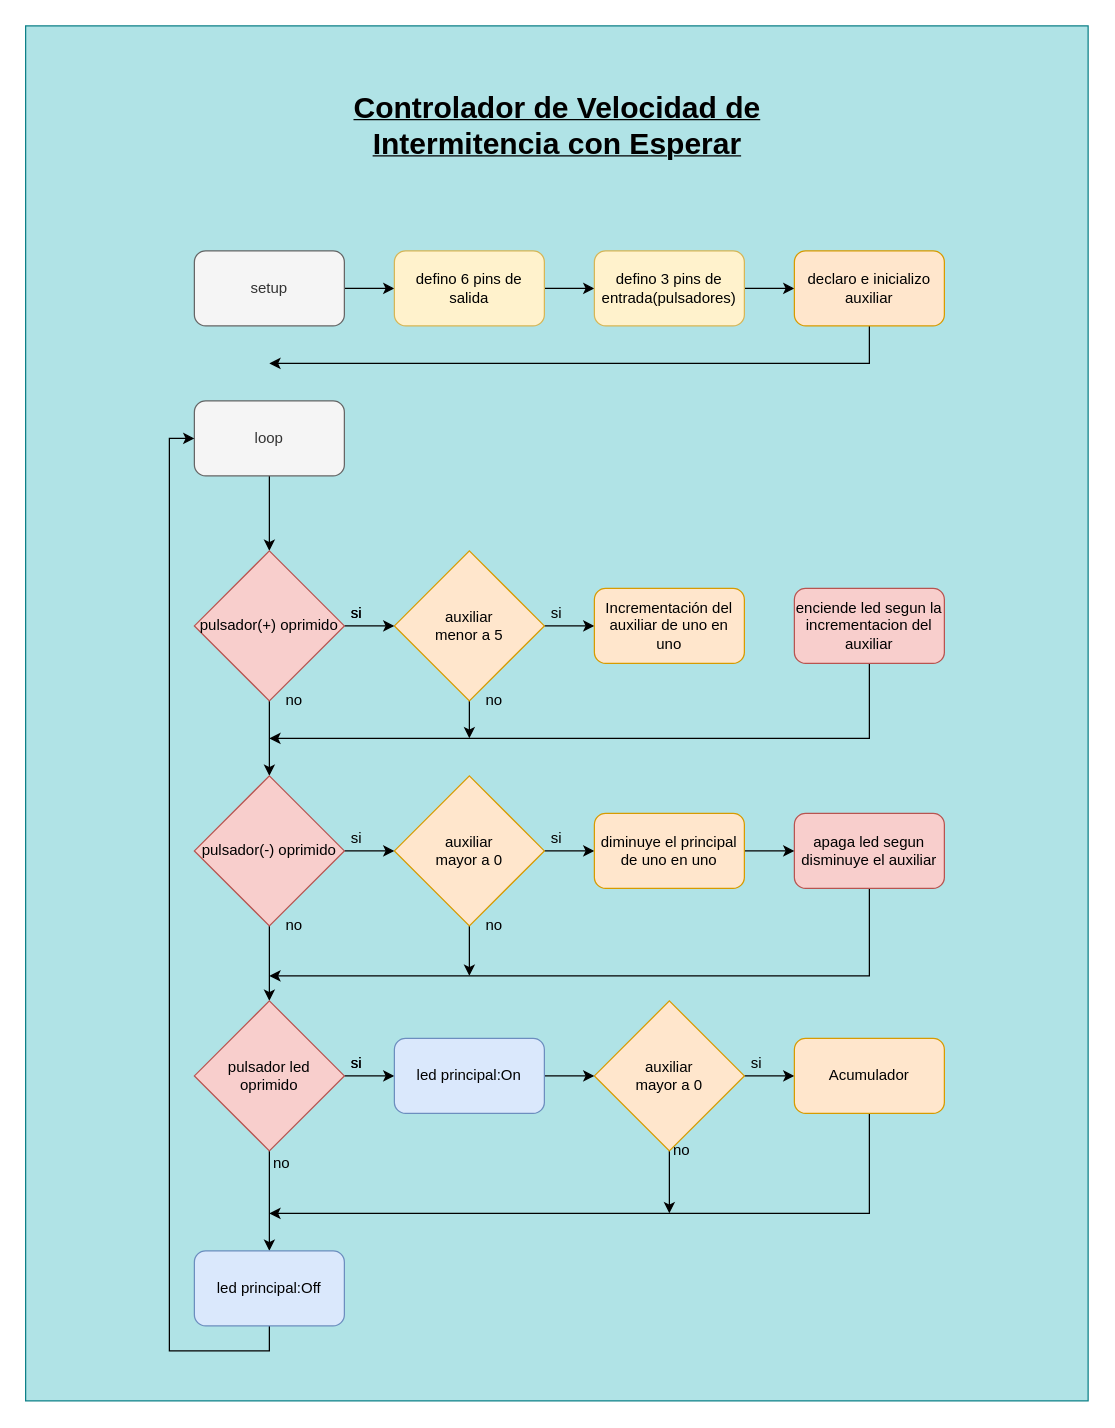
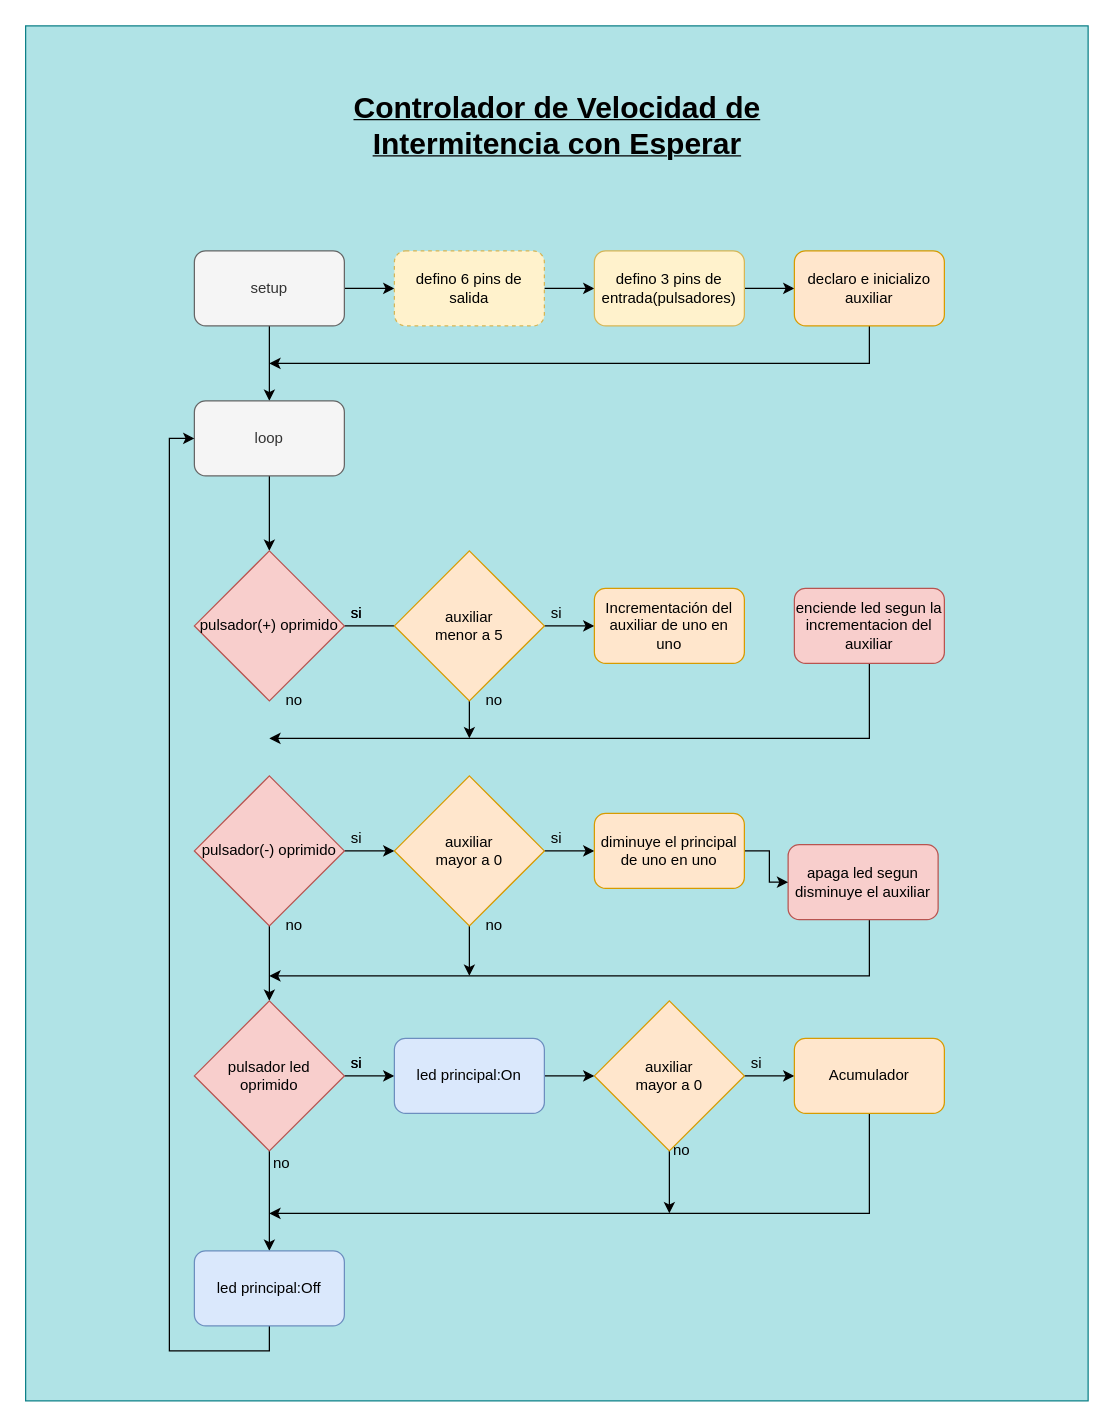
(469, 288) -> (469, 288)
none -> (269, 359)
(384, 626) -> (387, 626)
(269, 734) -> none
(869, 851) -> (863, 882)
